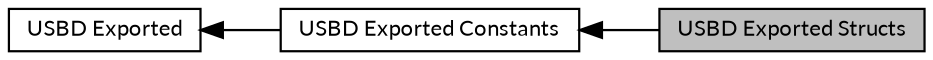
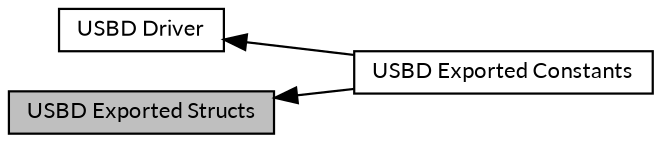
(105, 30) -> (141, 30)
(631, 30) -> (326, 92)
